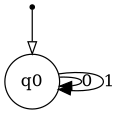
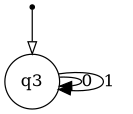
(32, 82) -> (32, 82)
